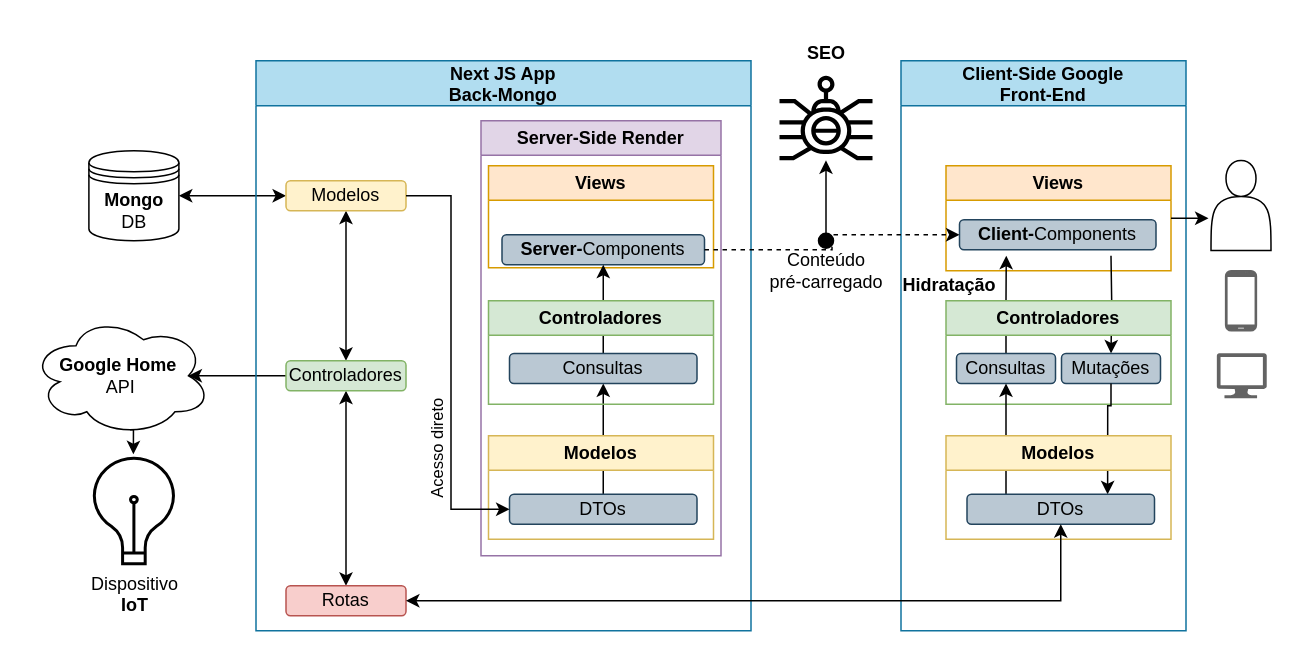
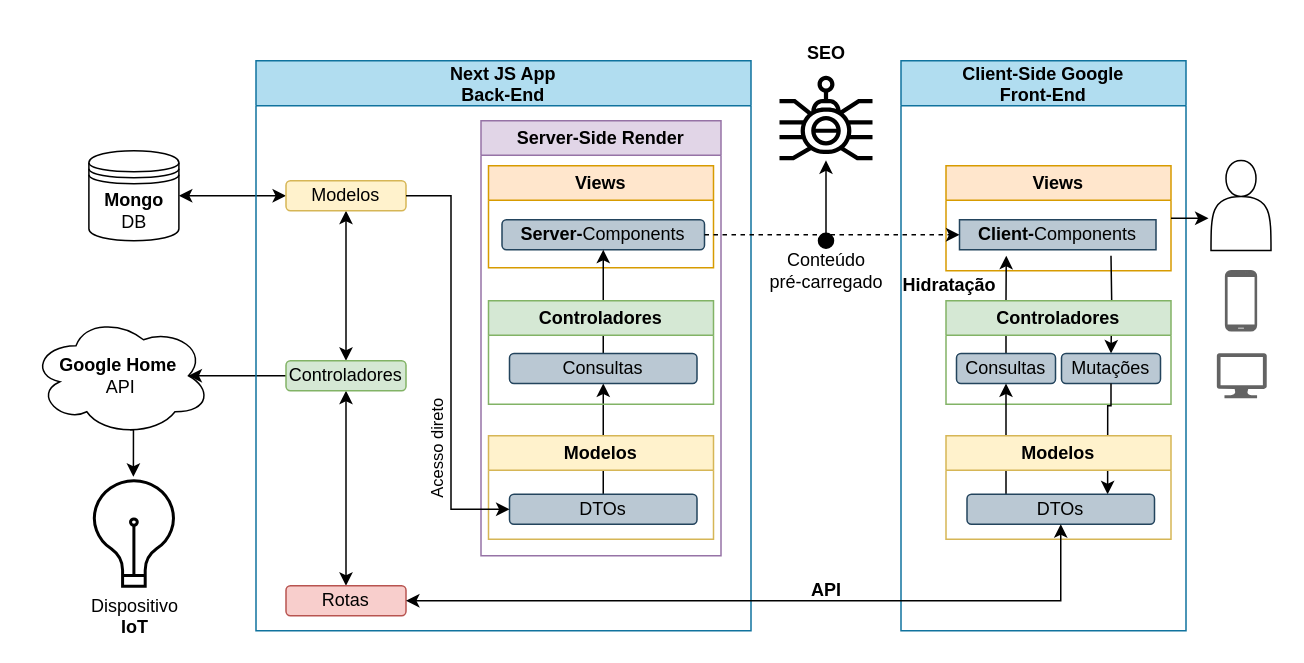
(503, 74) -> (503, 74)
(1058, 235) -> (1058, 235)
(603, 250) -> (603, 235)
(134, 511) -> (134, 533)
none -> (826, 590)
